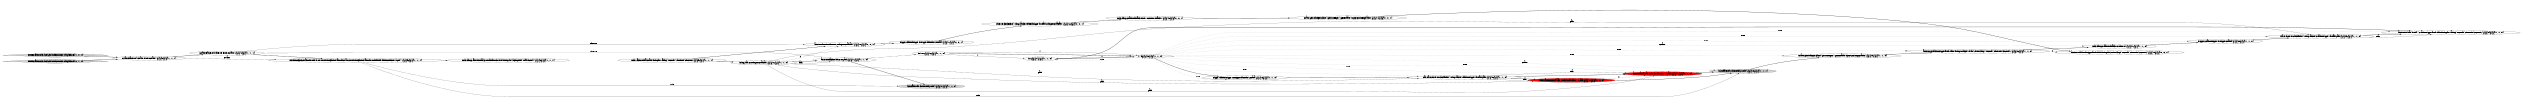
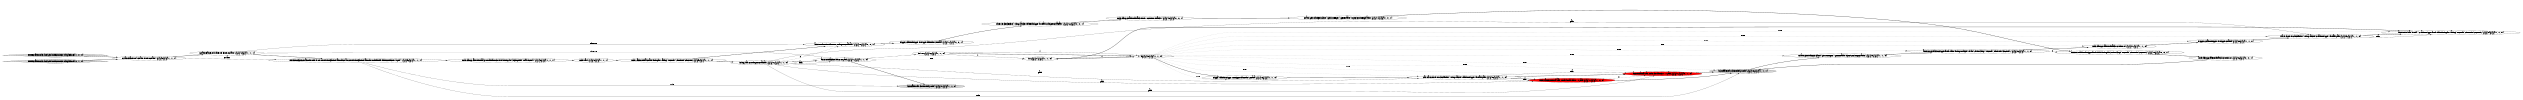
(1662, 45) -> (1662, 45)
none -> (2226, 58)
none -> (594, 60)
(1098, 60) -> (949, 59)
(1525, 63) -> (1525, 63)
